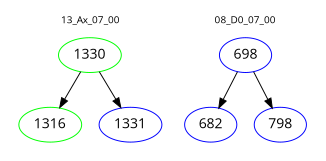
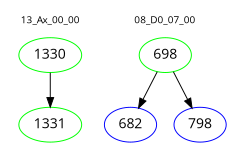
(90, 21) -> (50, 21)
(246, 55) -> (165, 55)
(50, 125) -> none
(130, 125) -> (50, 125)
